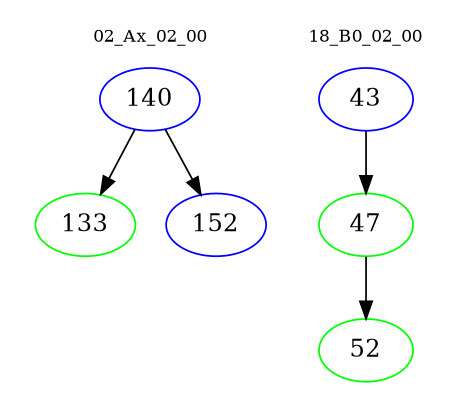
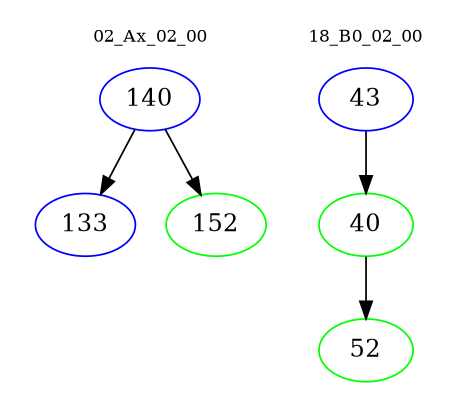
(85, 225) -> (85, 225)
(216, 225) -> (216, 225)
(366, 225) -> (366, 225)
